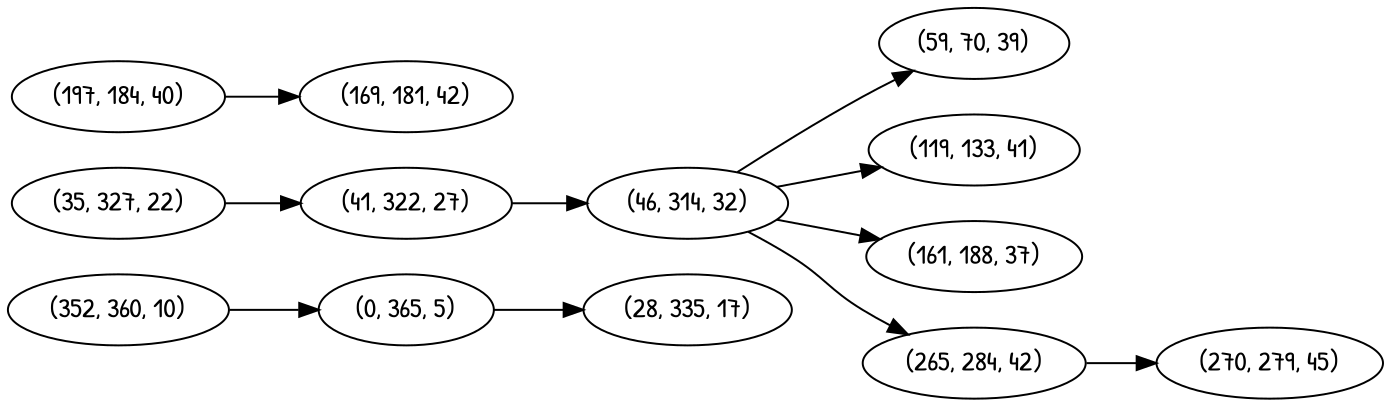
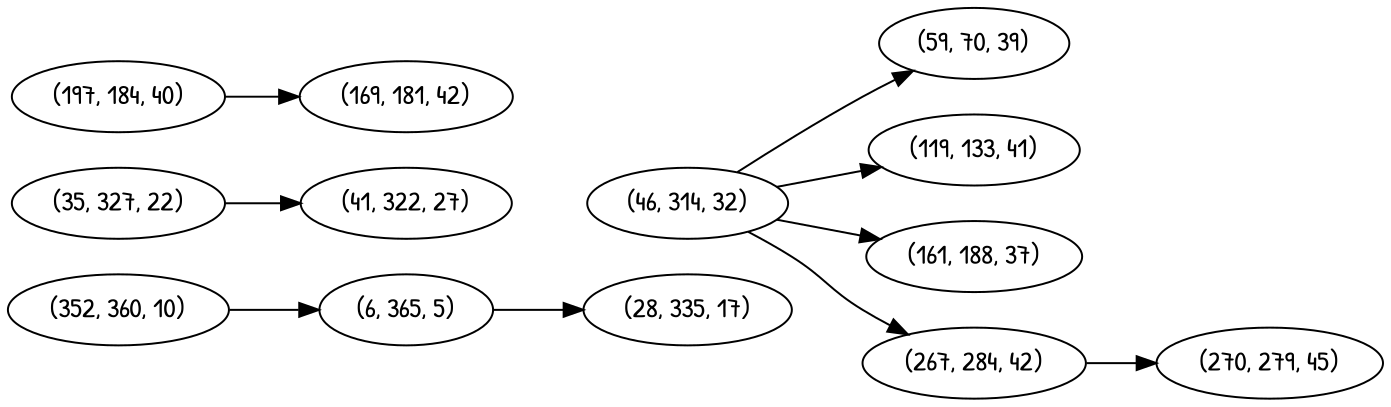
(539, 203) -> none
(406, 310) -> (406, 310)
(974, 363) -> (974, 363)
